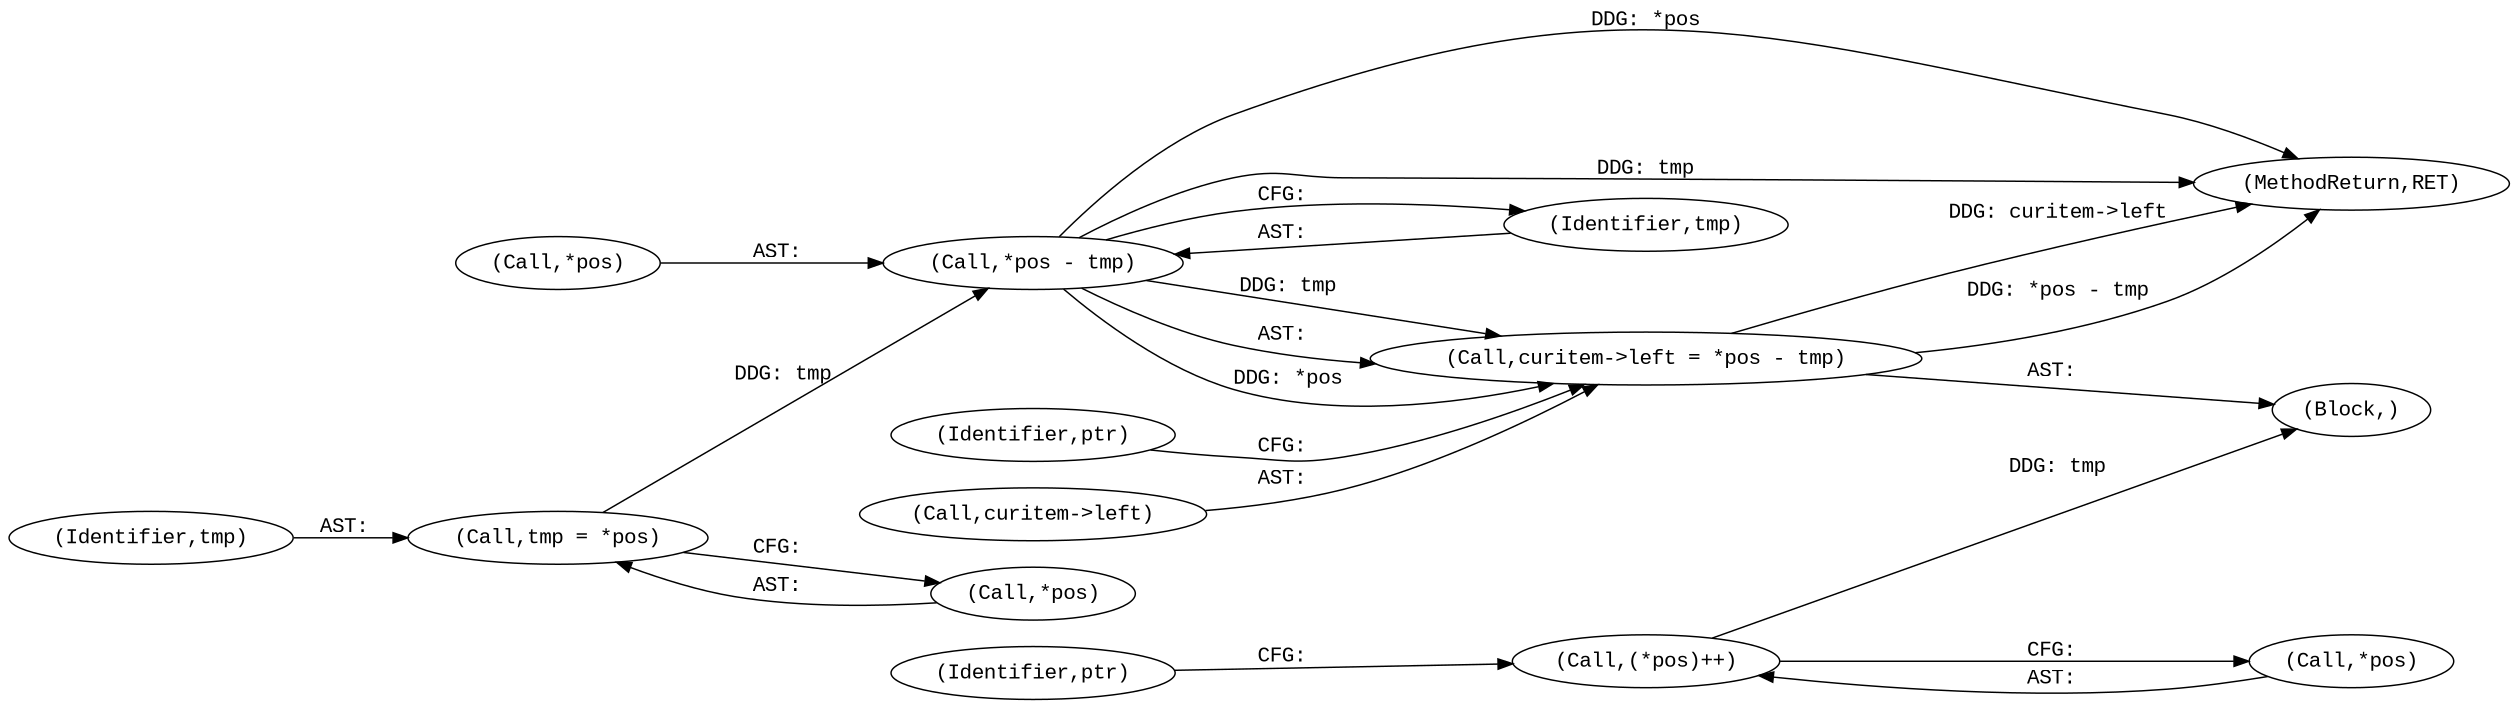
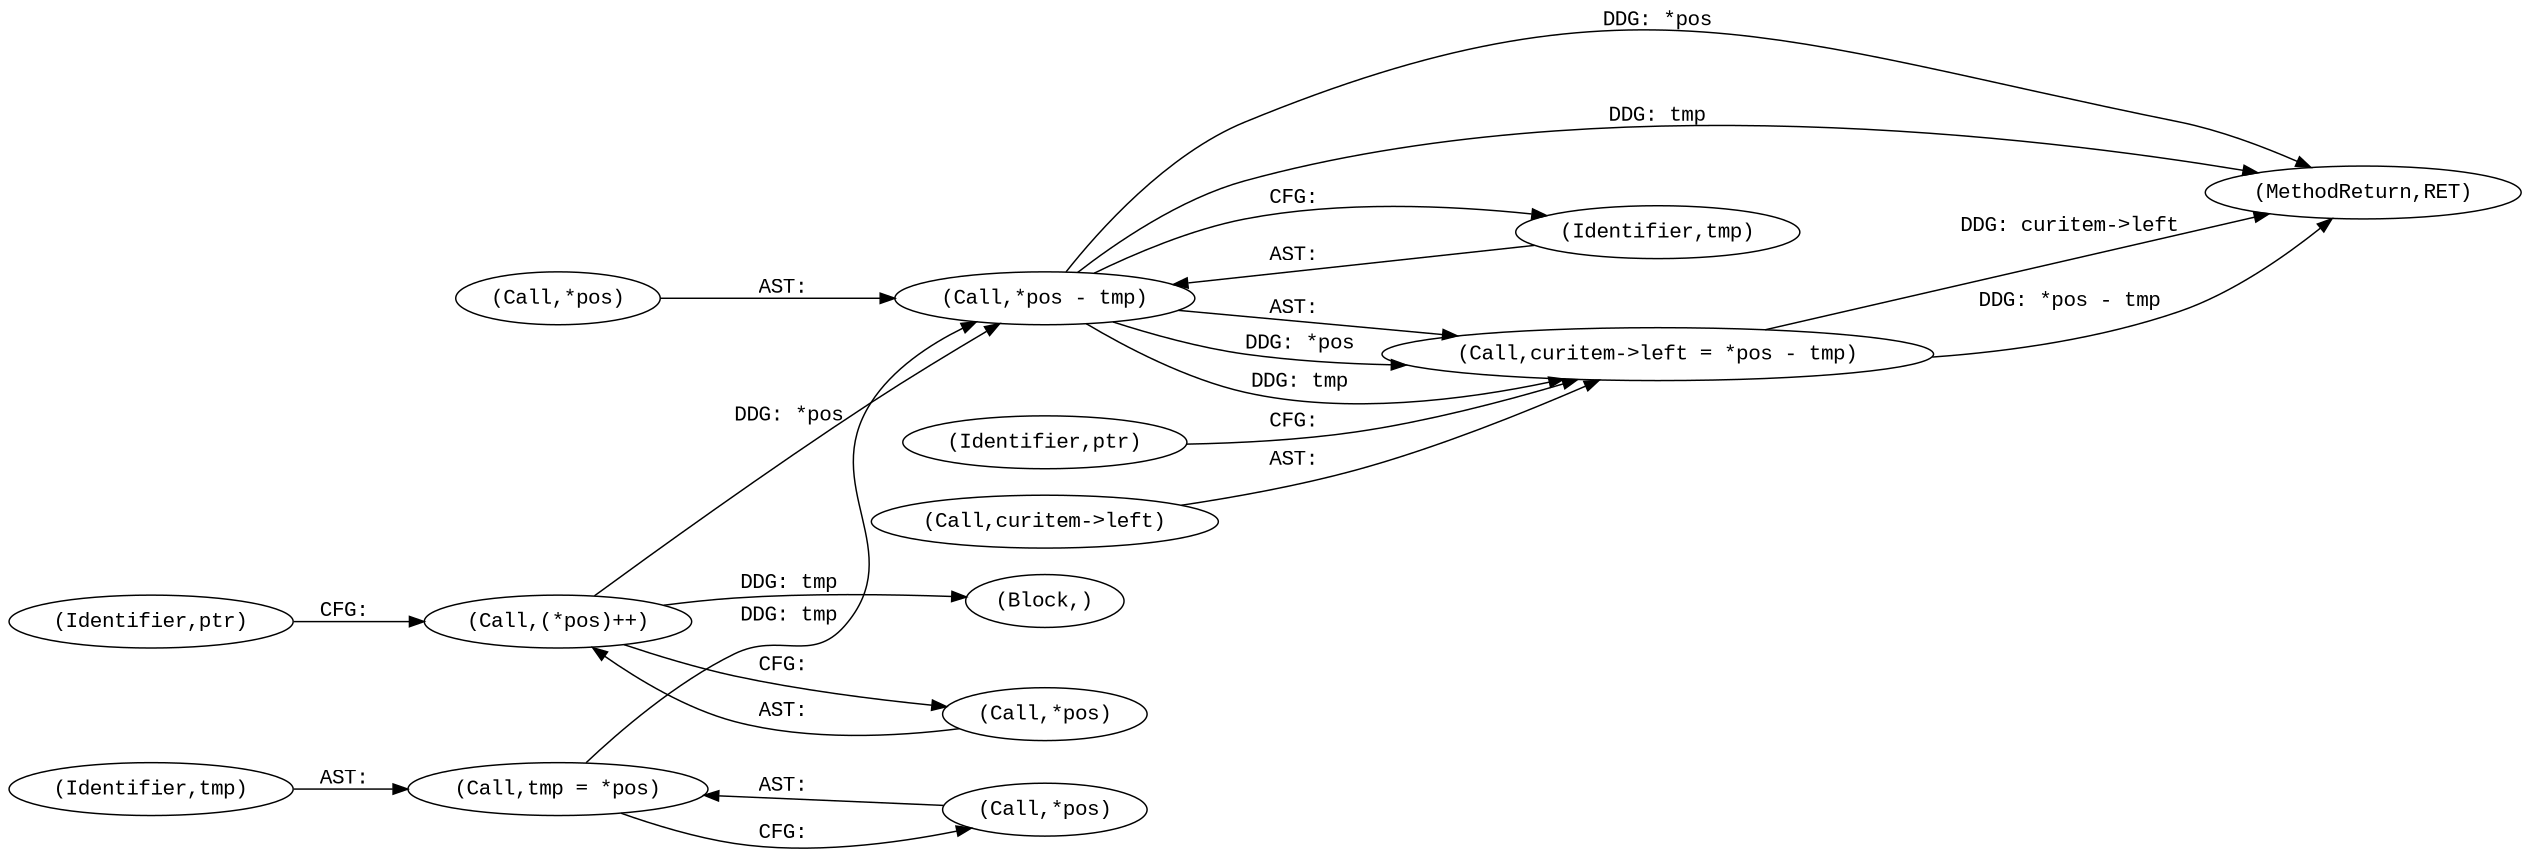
(2063, 389) -> none
none -> (787, 459)
